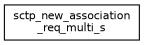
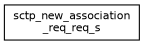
(72, 22) -> (72, 22)
